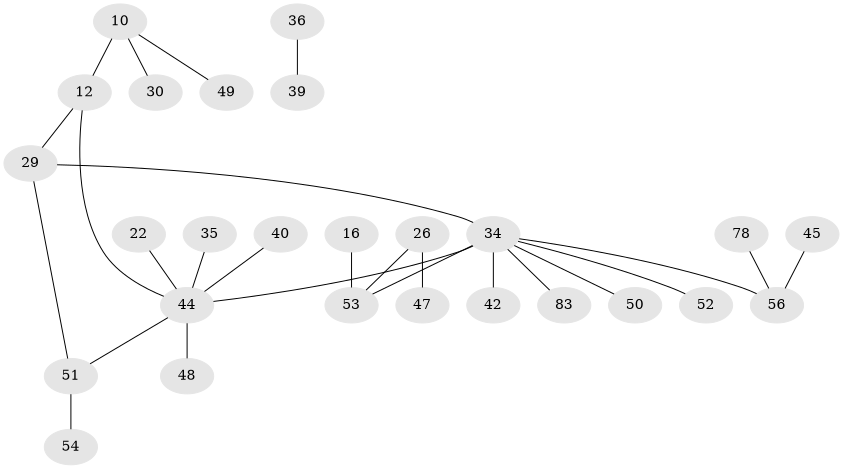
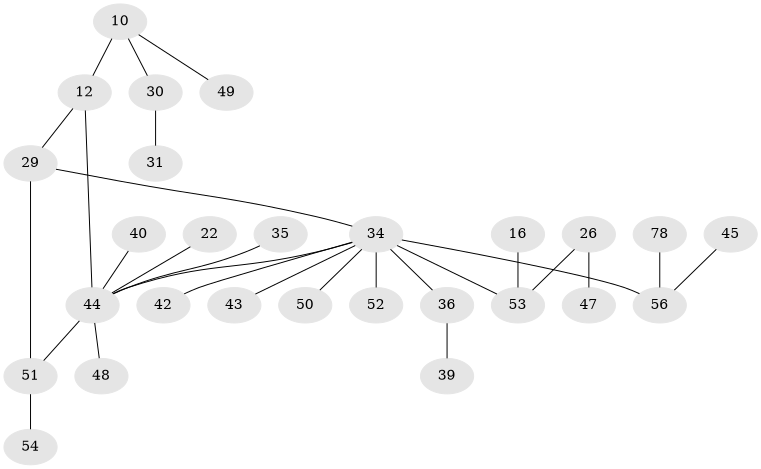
none -> (156, 163)
none -> (412, 270)
(564, 305) -> (234, 305)
